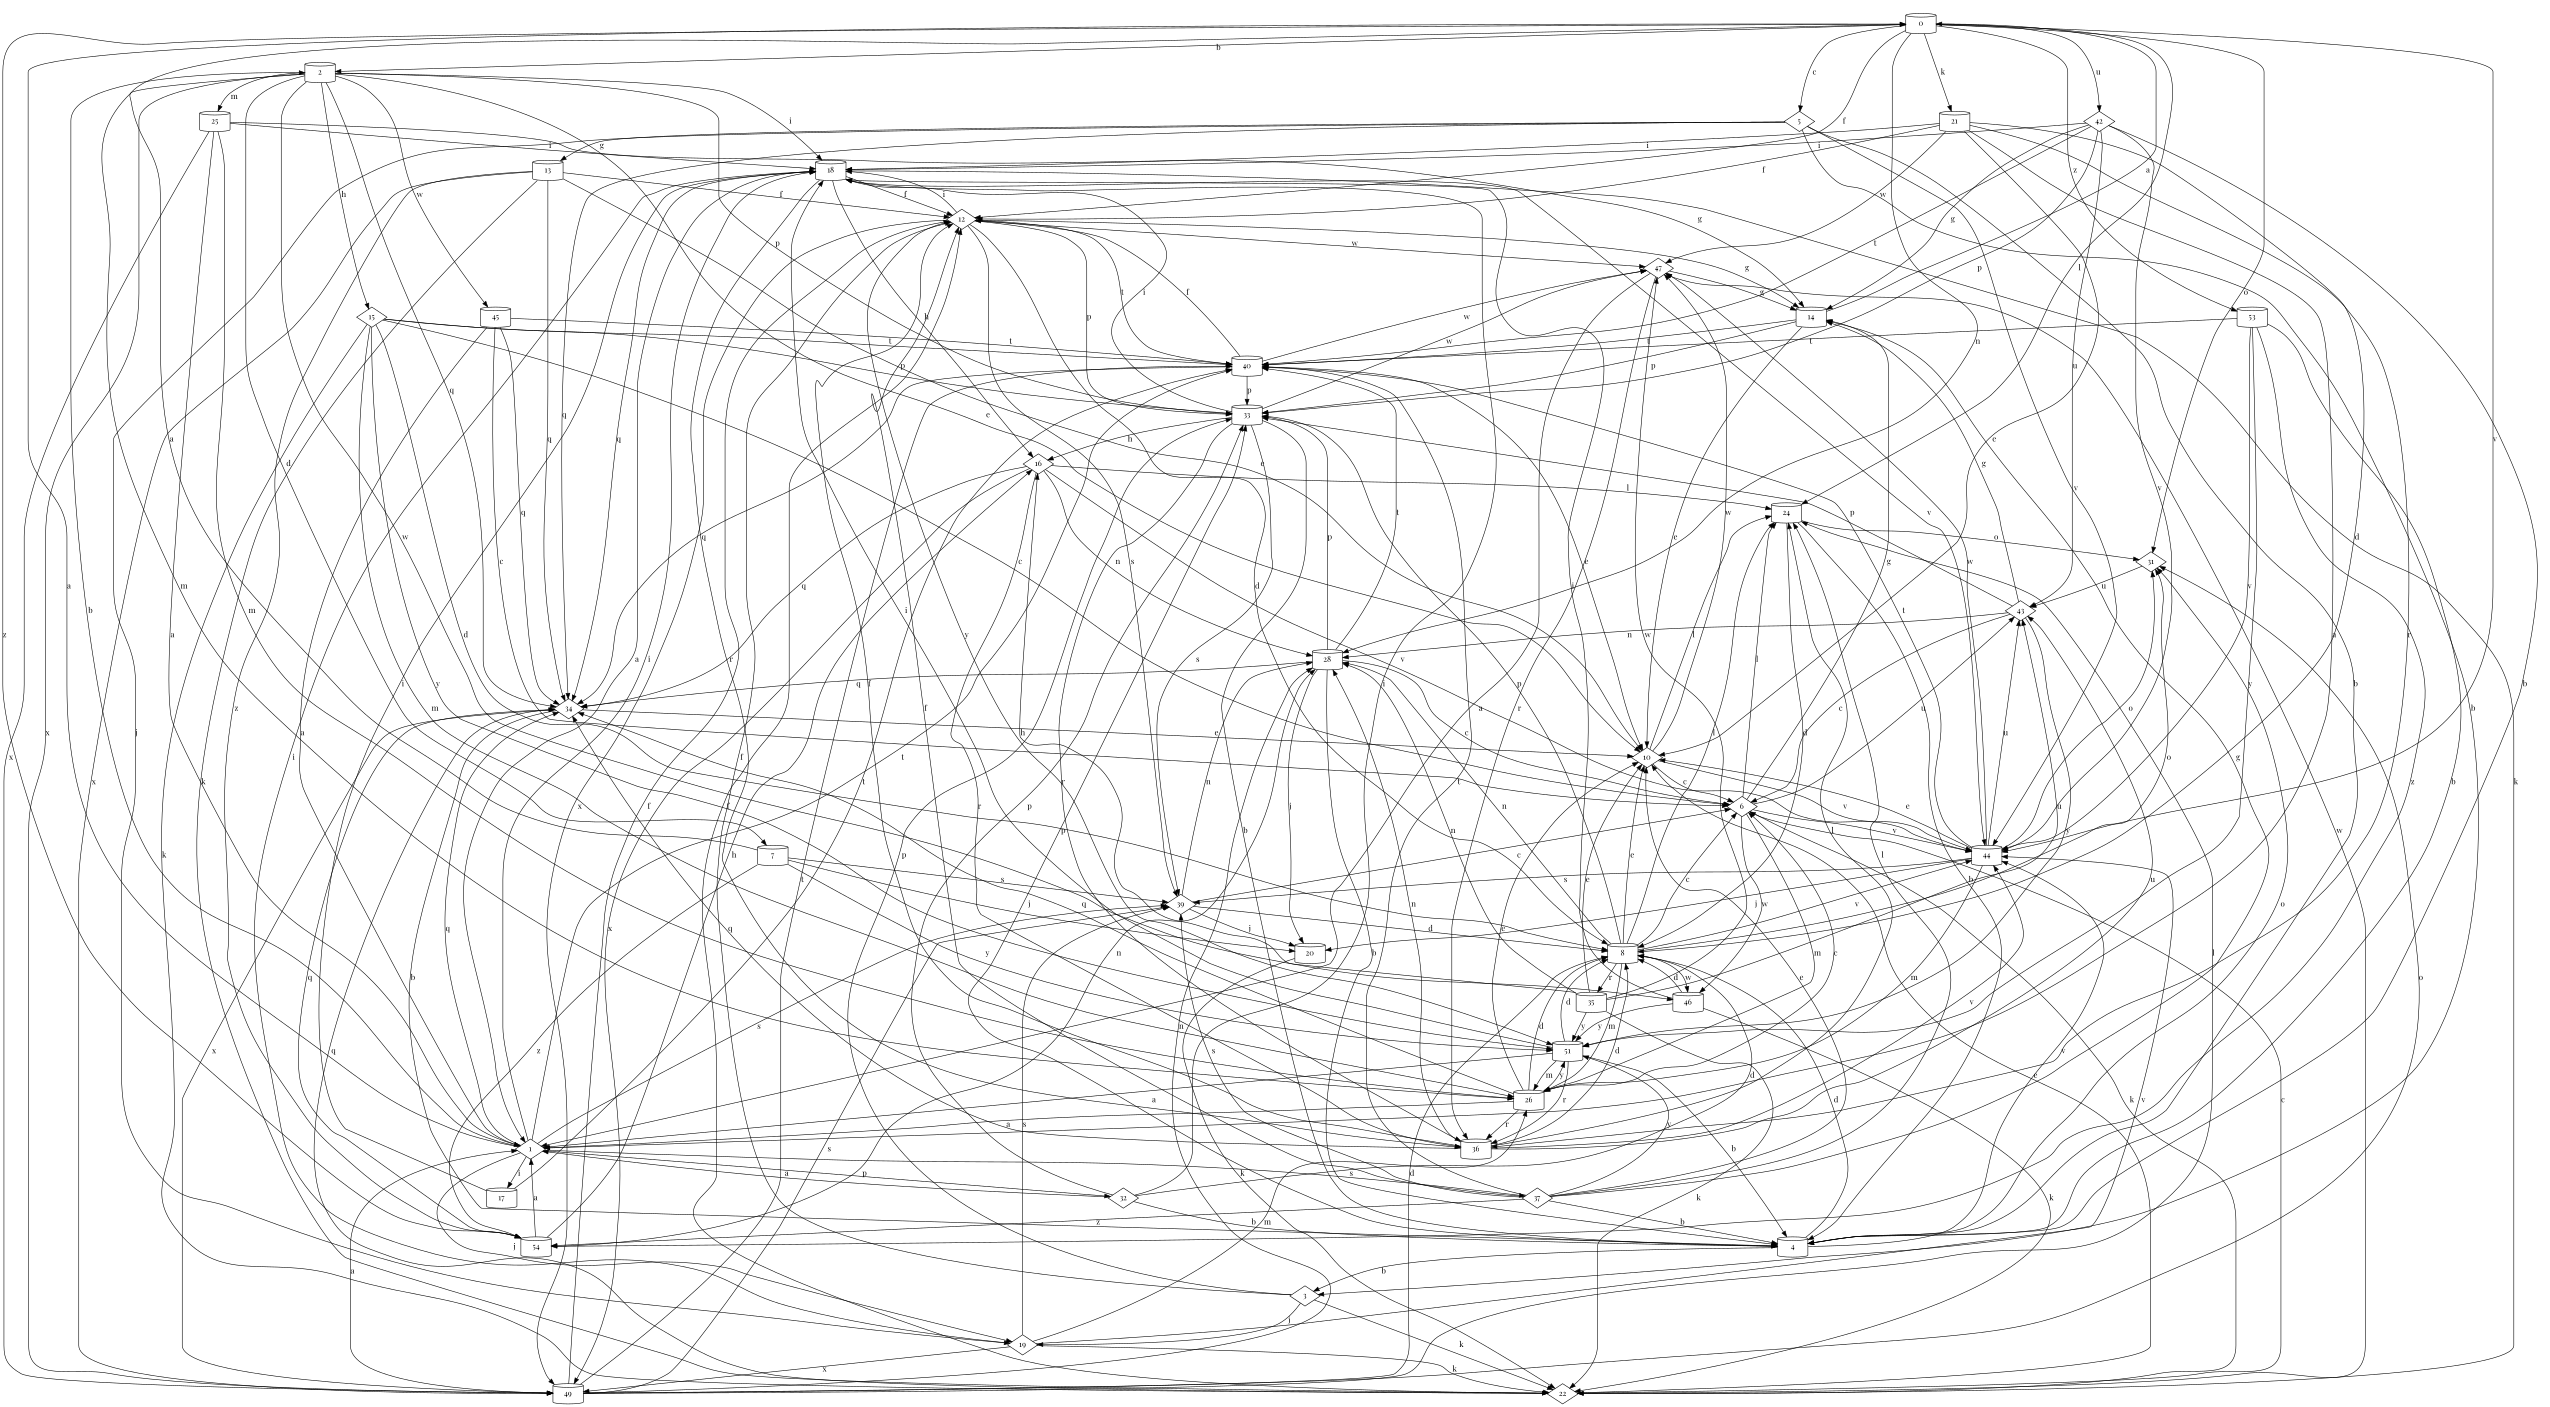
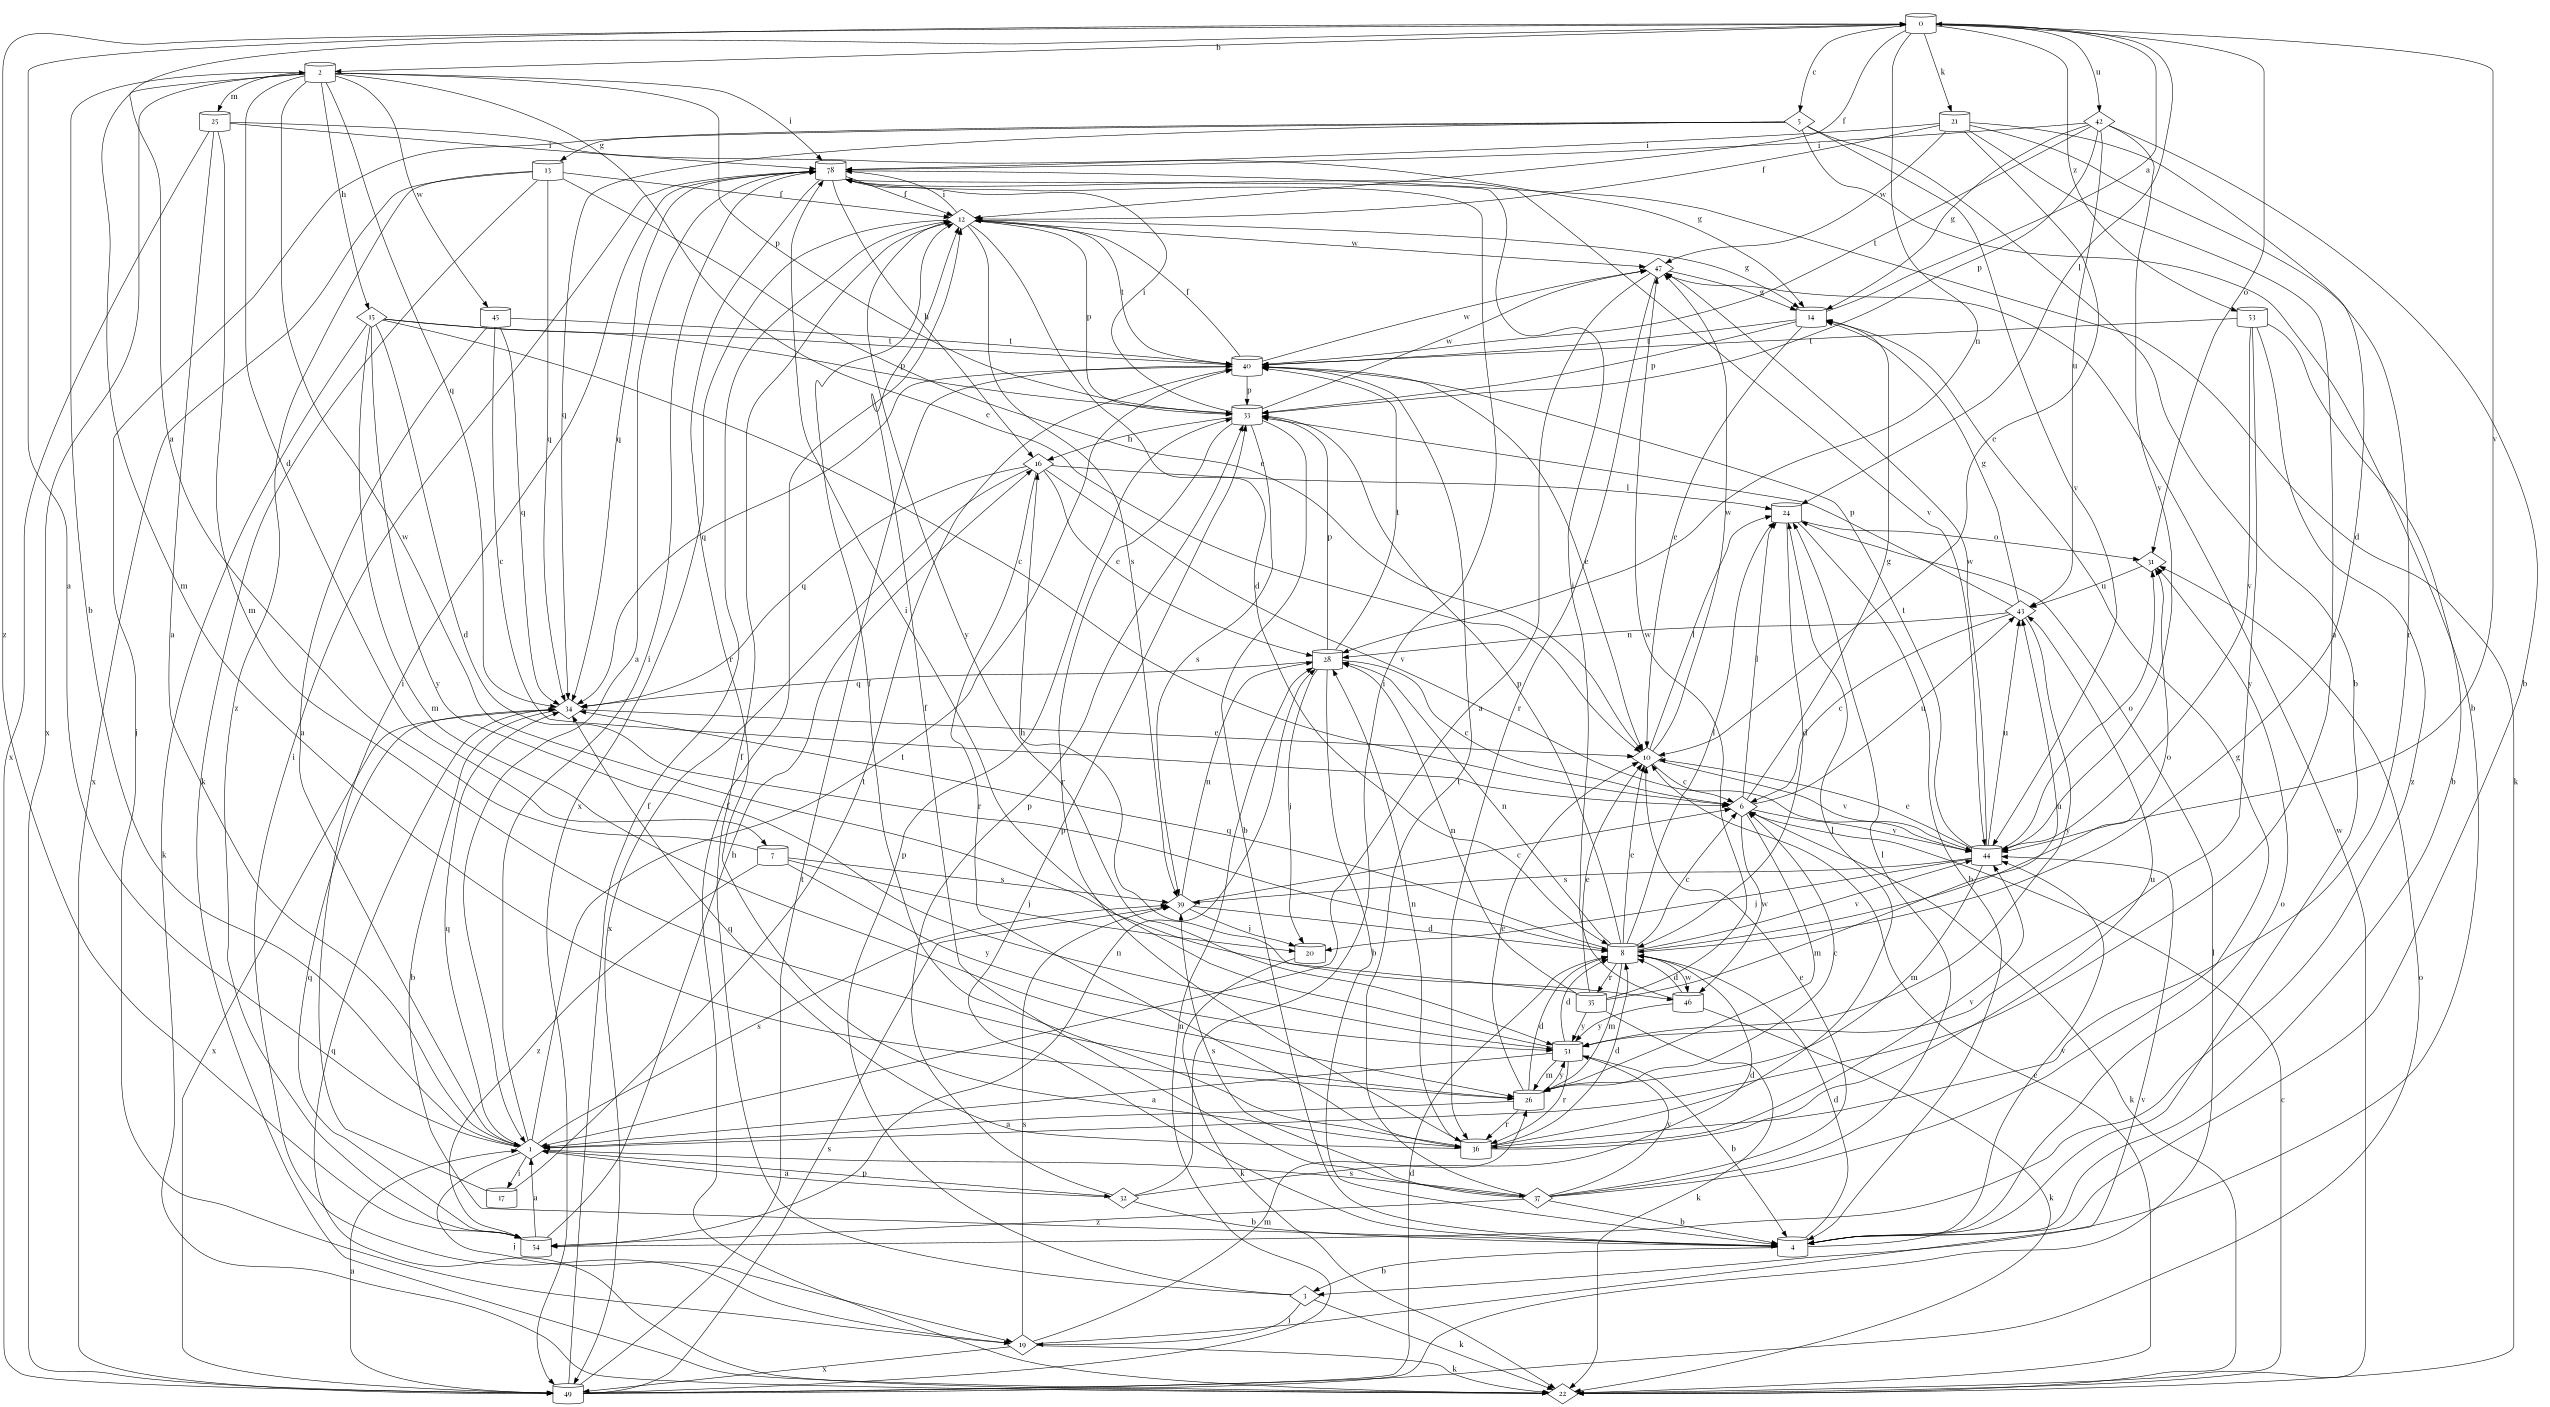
(831, 170) -> (831, 170)
(1118, 562) -> (1118, 562)
(1048, 901) -> (1102, 810)
